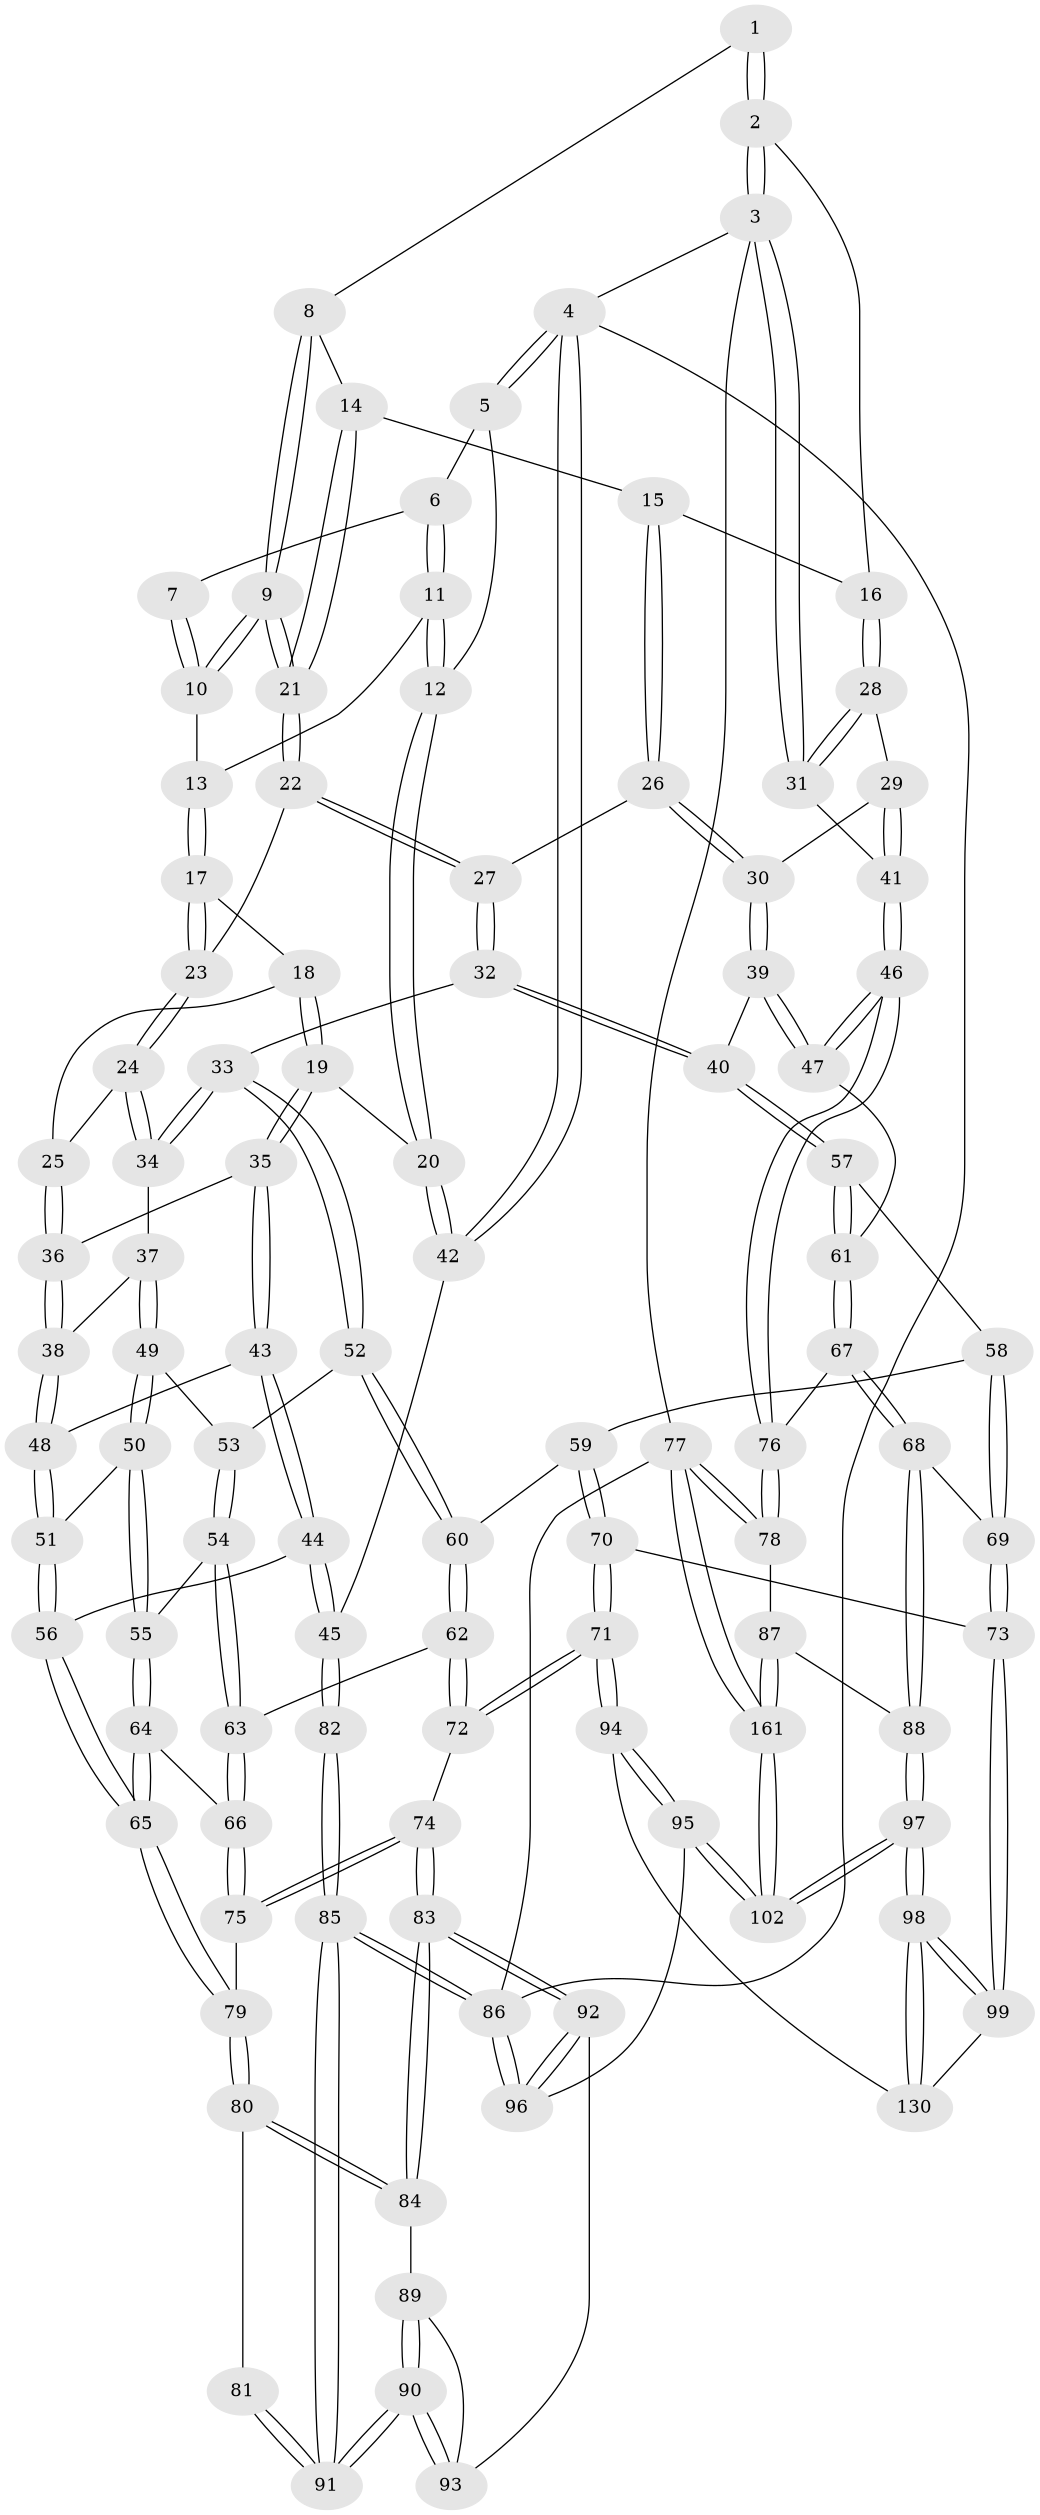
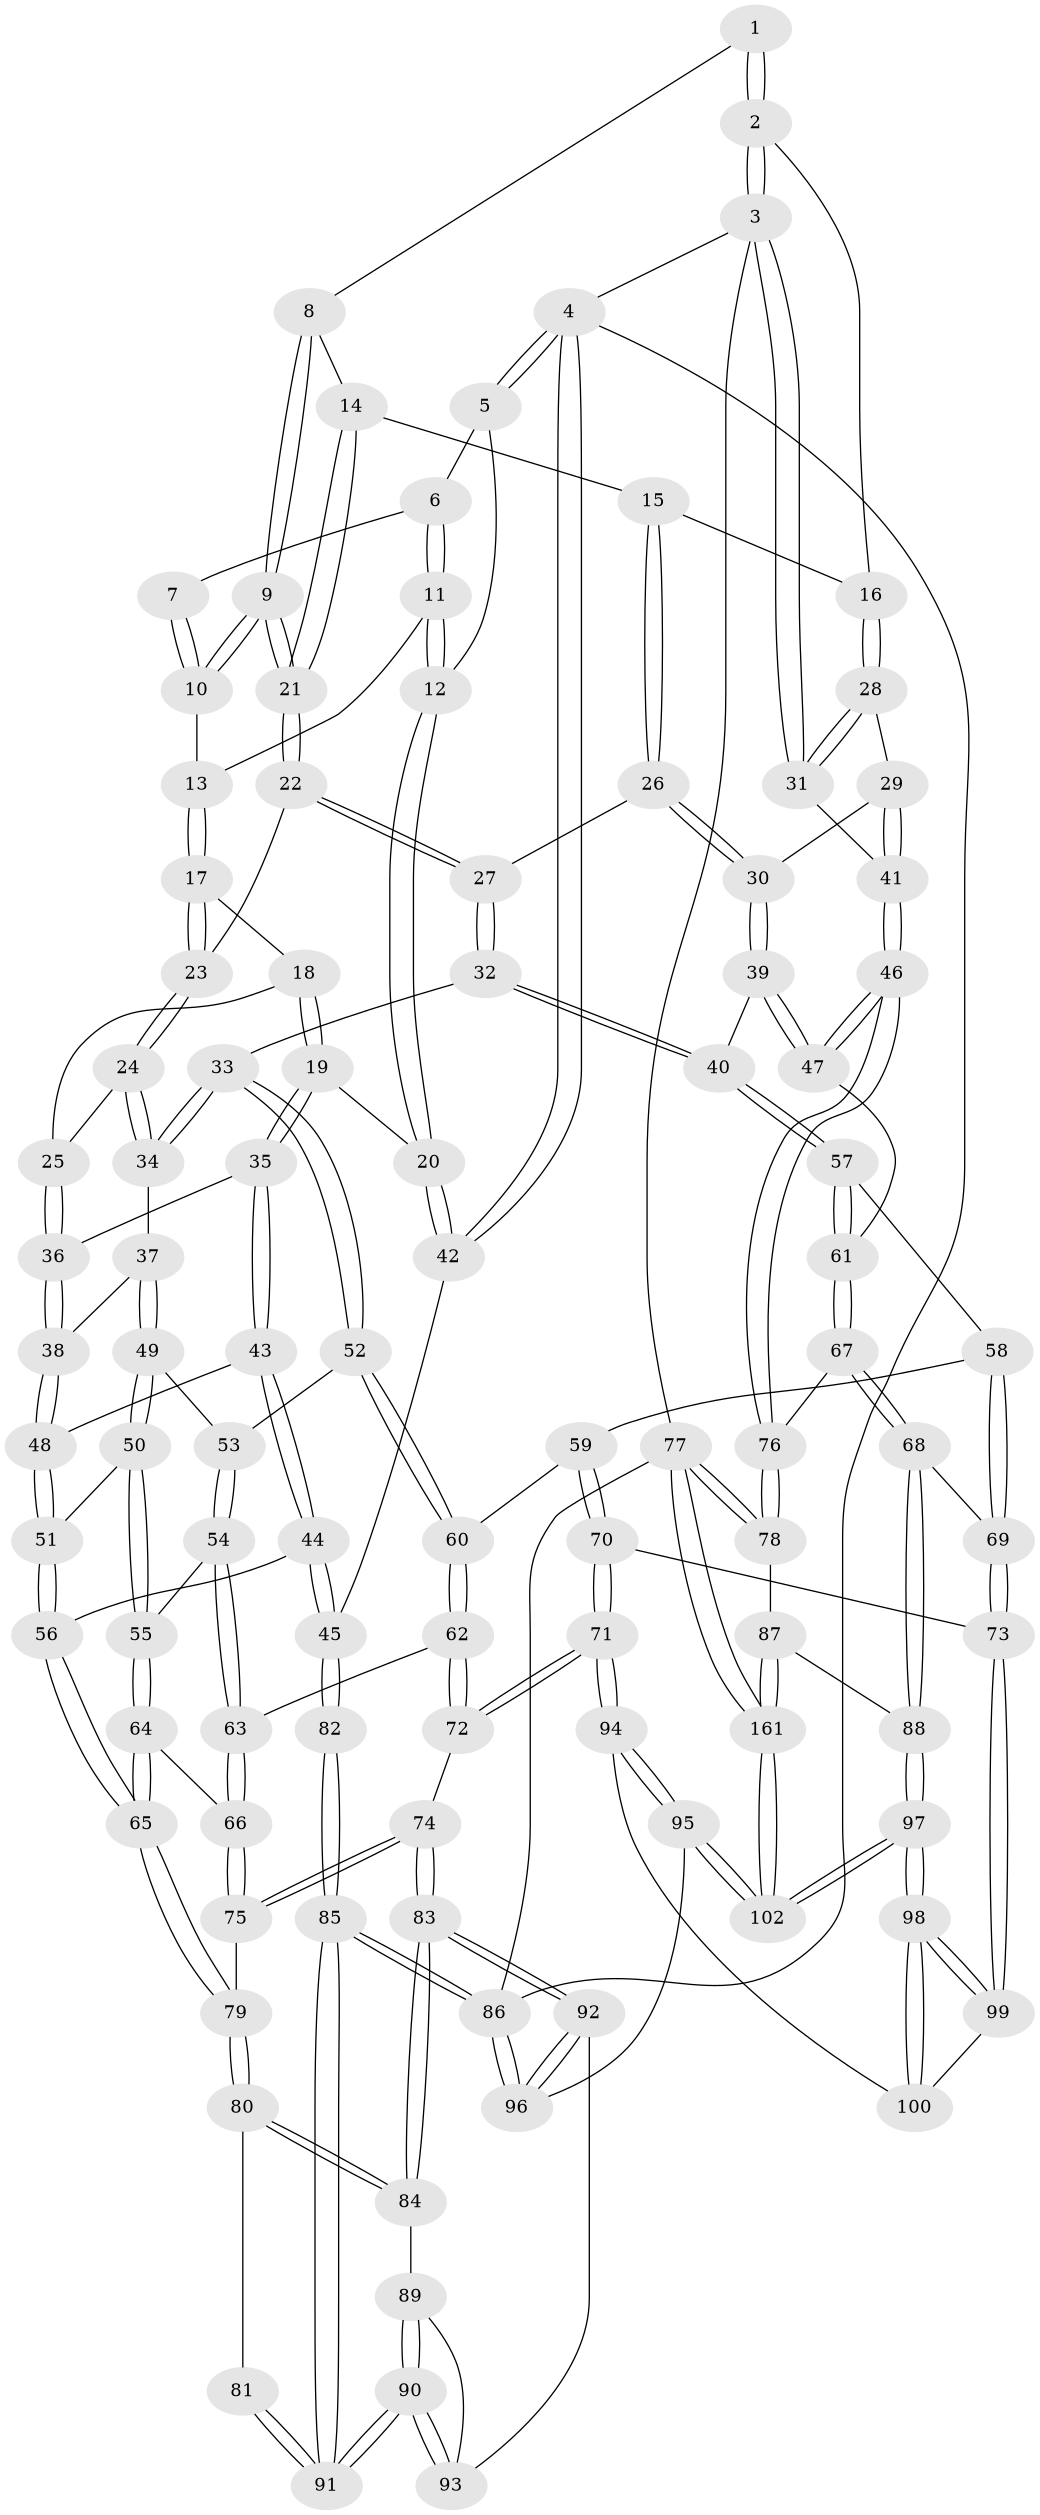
(915, 2108) -> (915, 2108)
